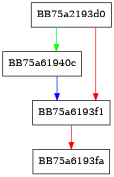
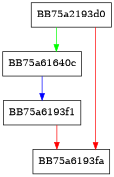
(96, 60) -> (96, 85)
(42, 64) -> (42, 64)
